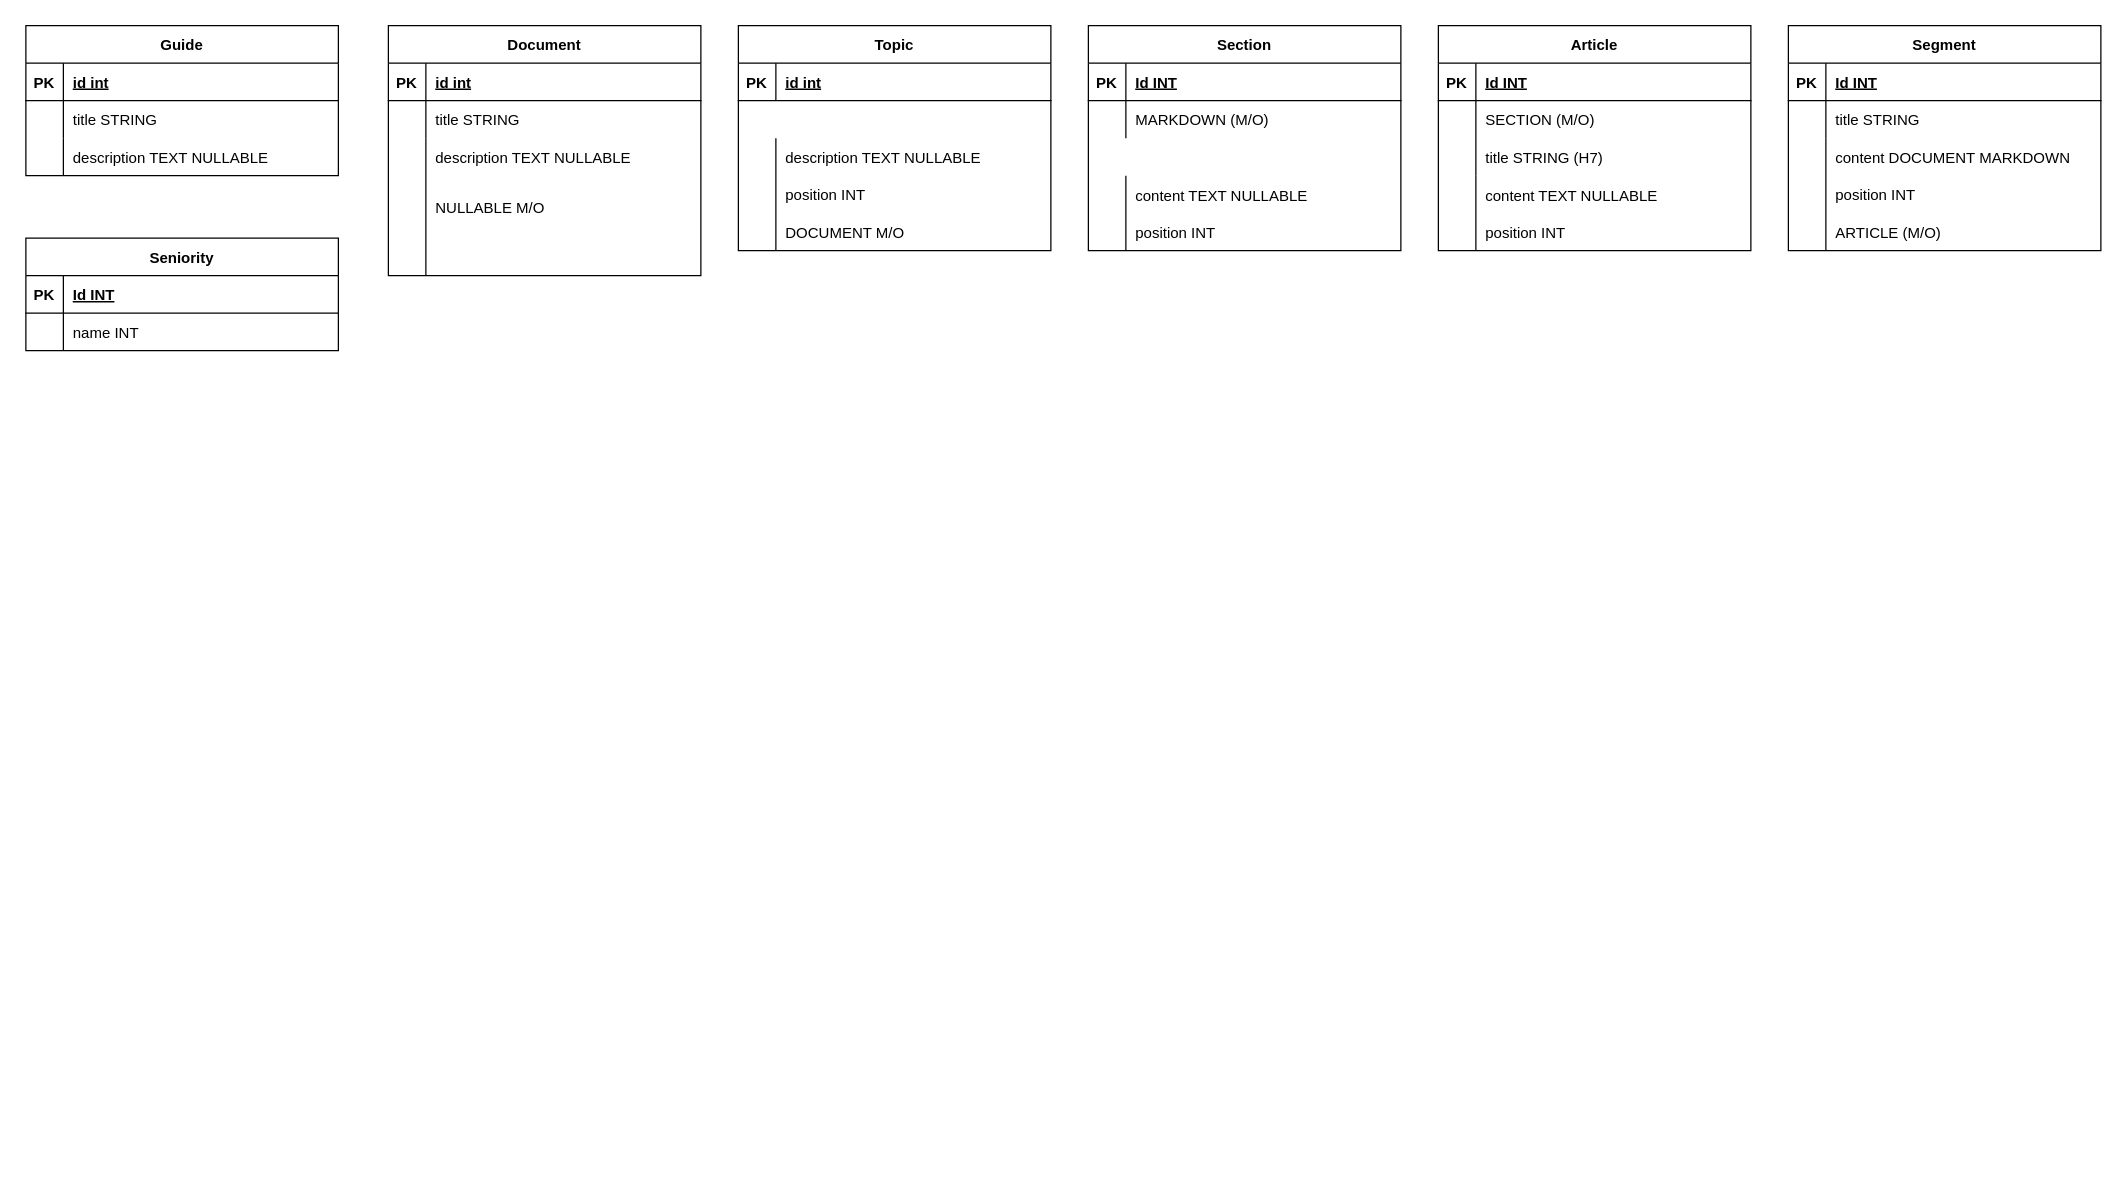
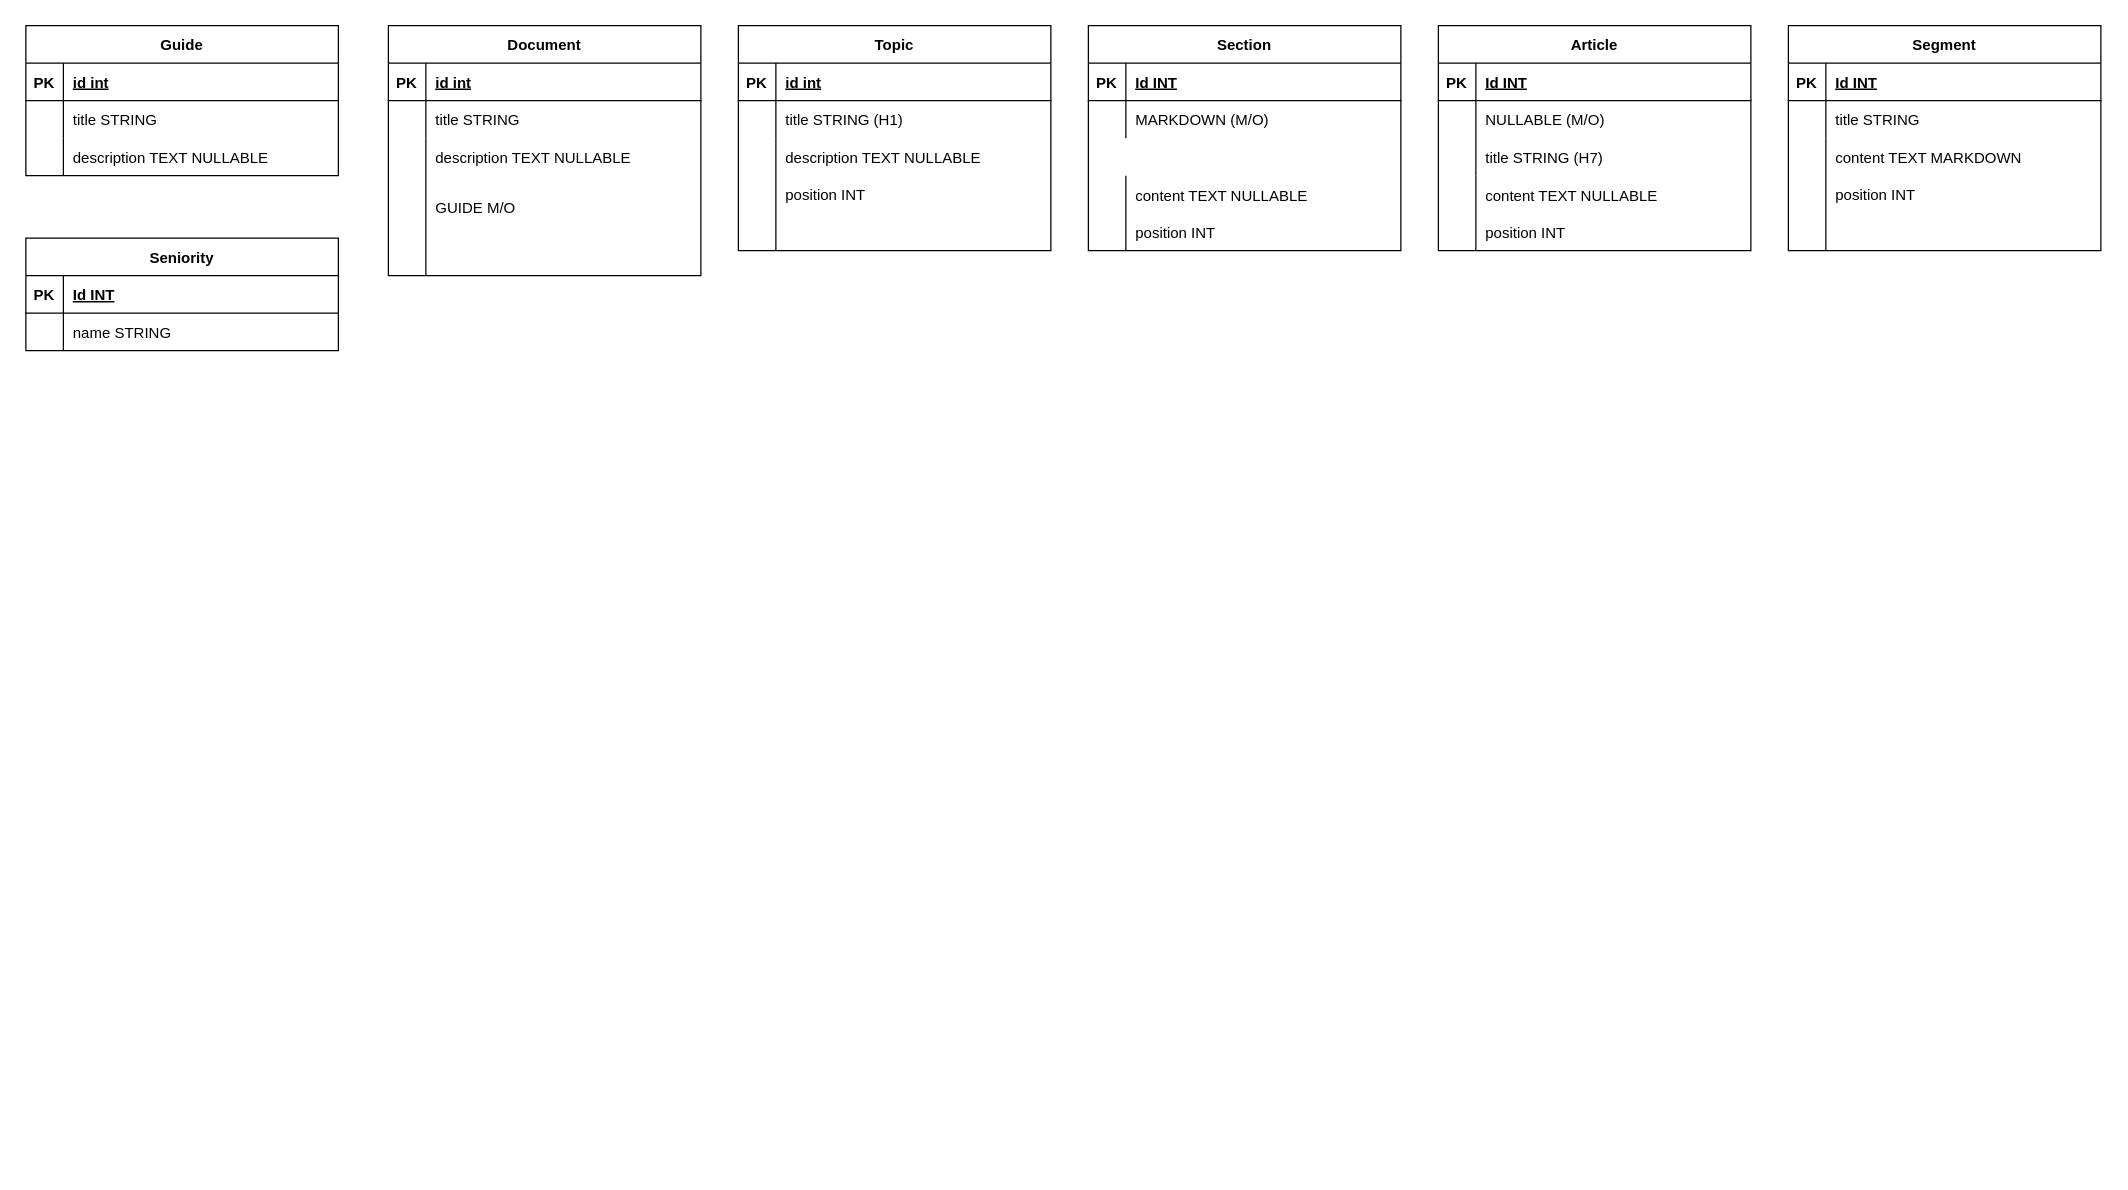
none -> (913, 119)
(1538, 120) -> (1542, 120)
(1936, 158) -> (1919, 158)
(483, 208) -> (471, 208)
(913, 232) -> none
(1963, 232) -> none
(104, 333) -> (117, 333)
